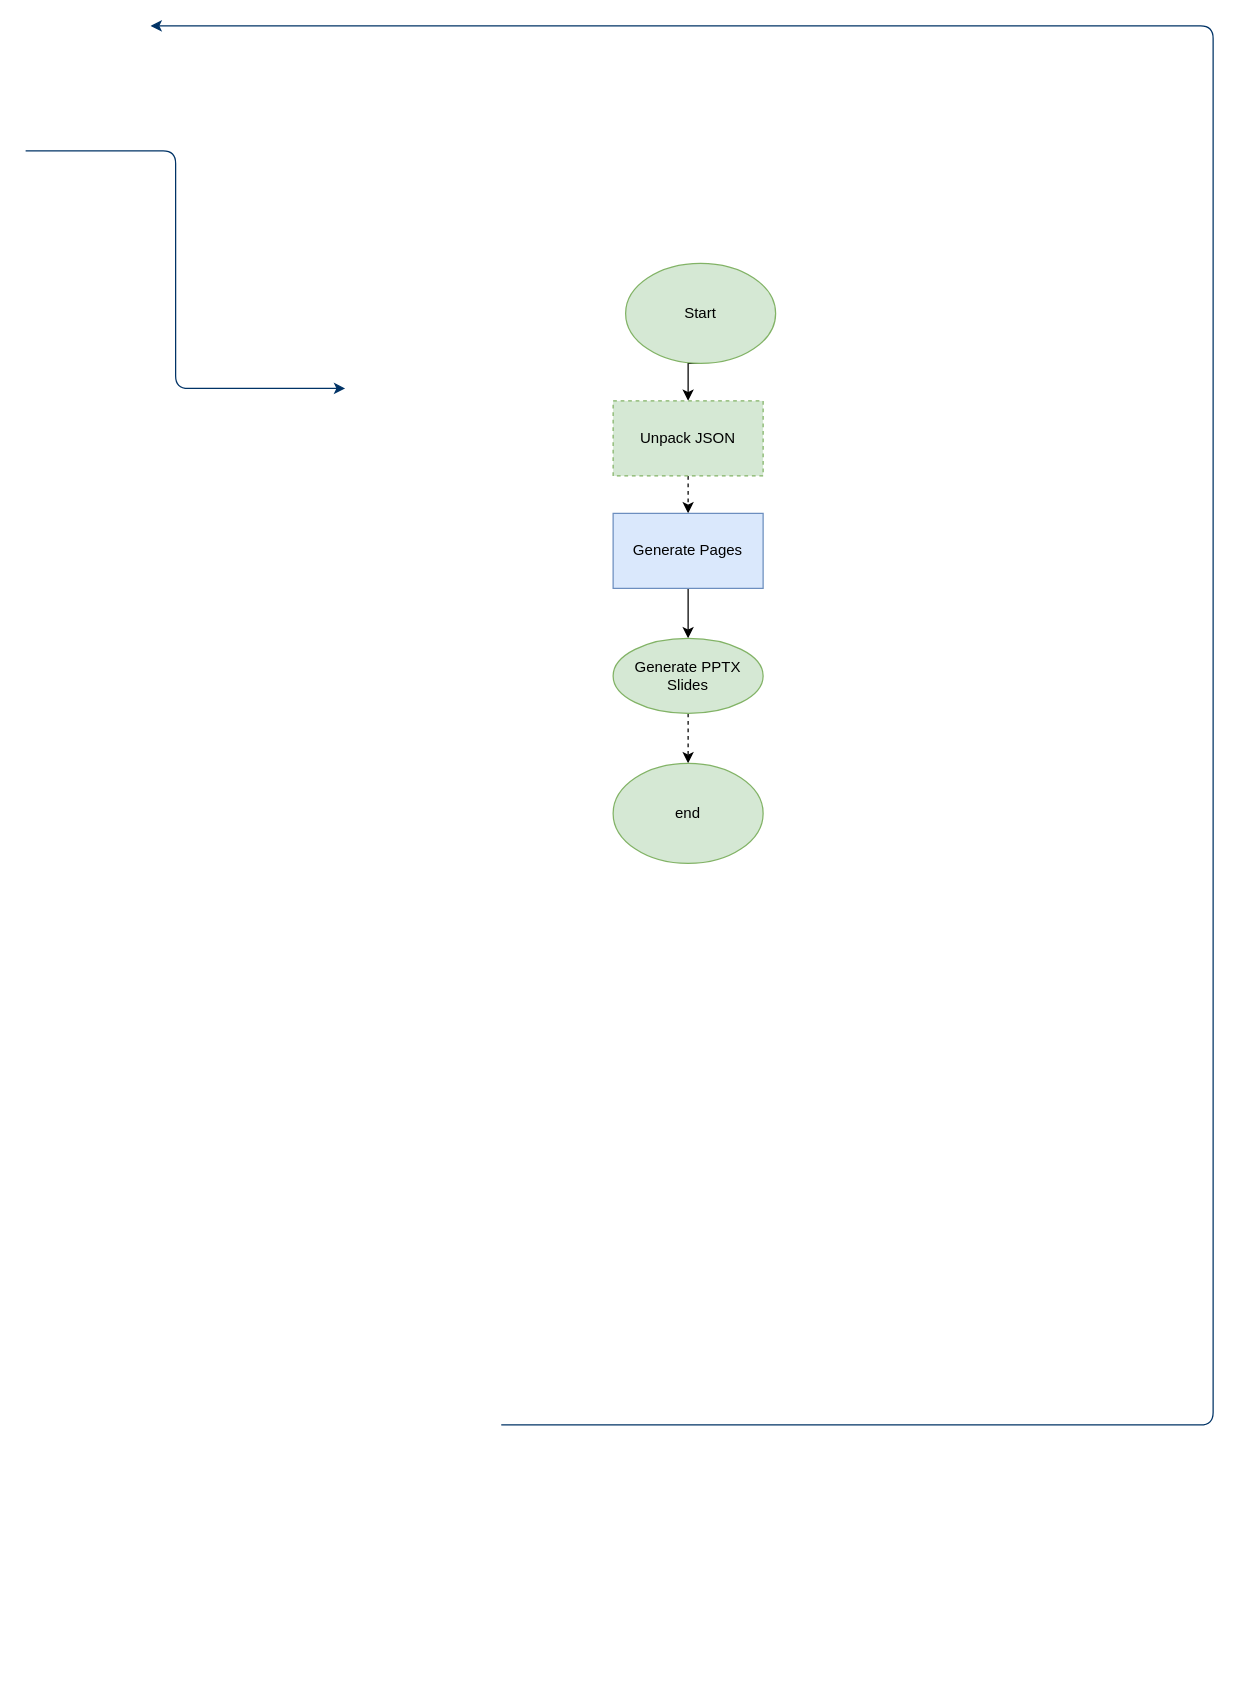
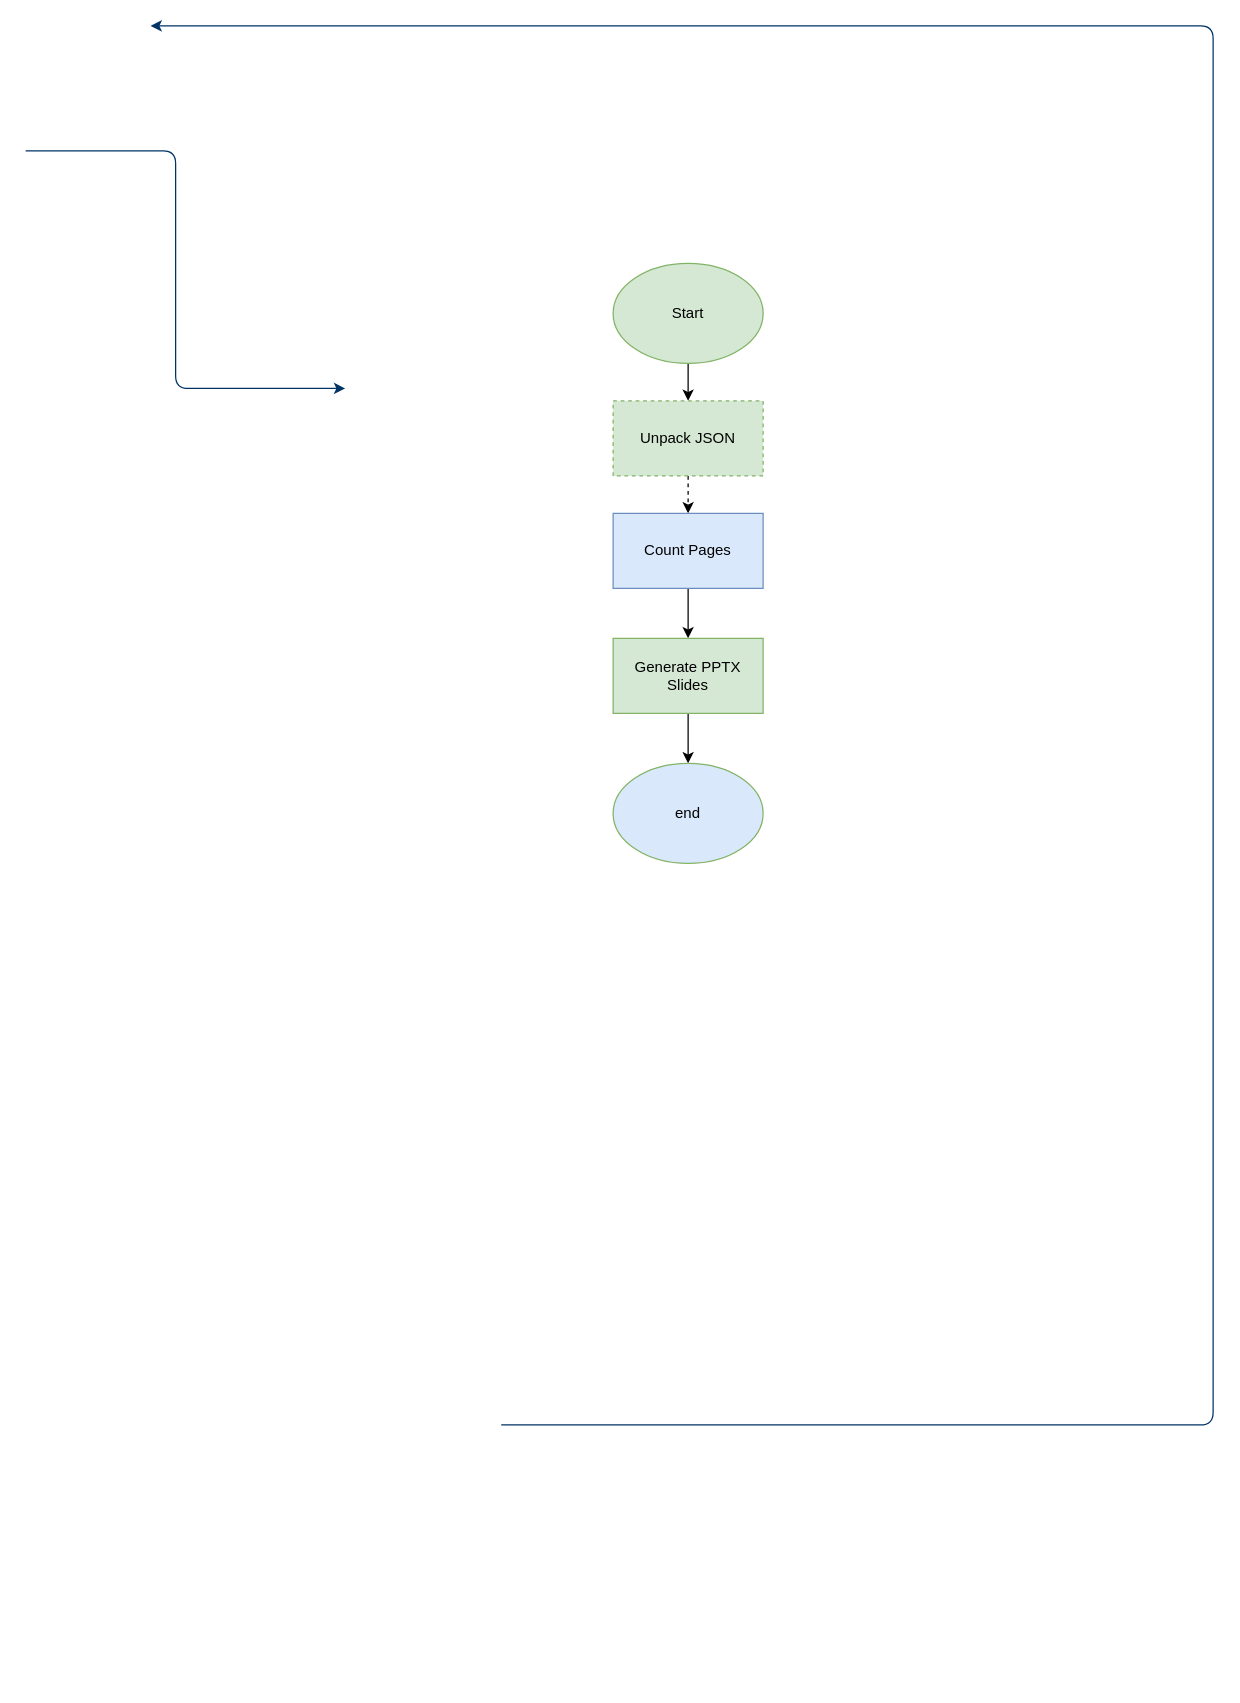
(701, 313) -> (688, 313)
(688, 551) -> (688, 551)
(688, 676) -> (688, 676)
(688, 733) -> (688, 733)
(688, 813) -> (688, 813)
